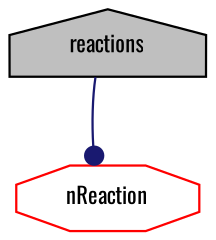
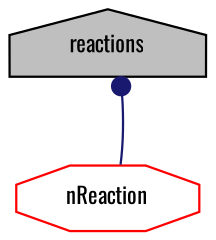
(93, 112) -> (123, 130)
